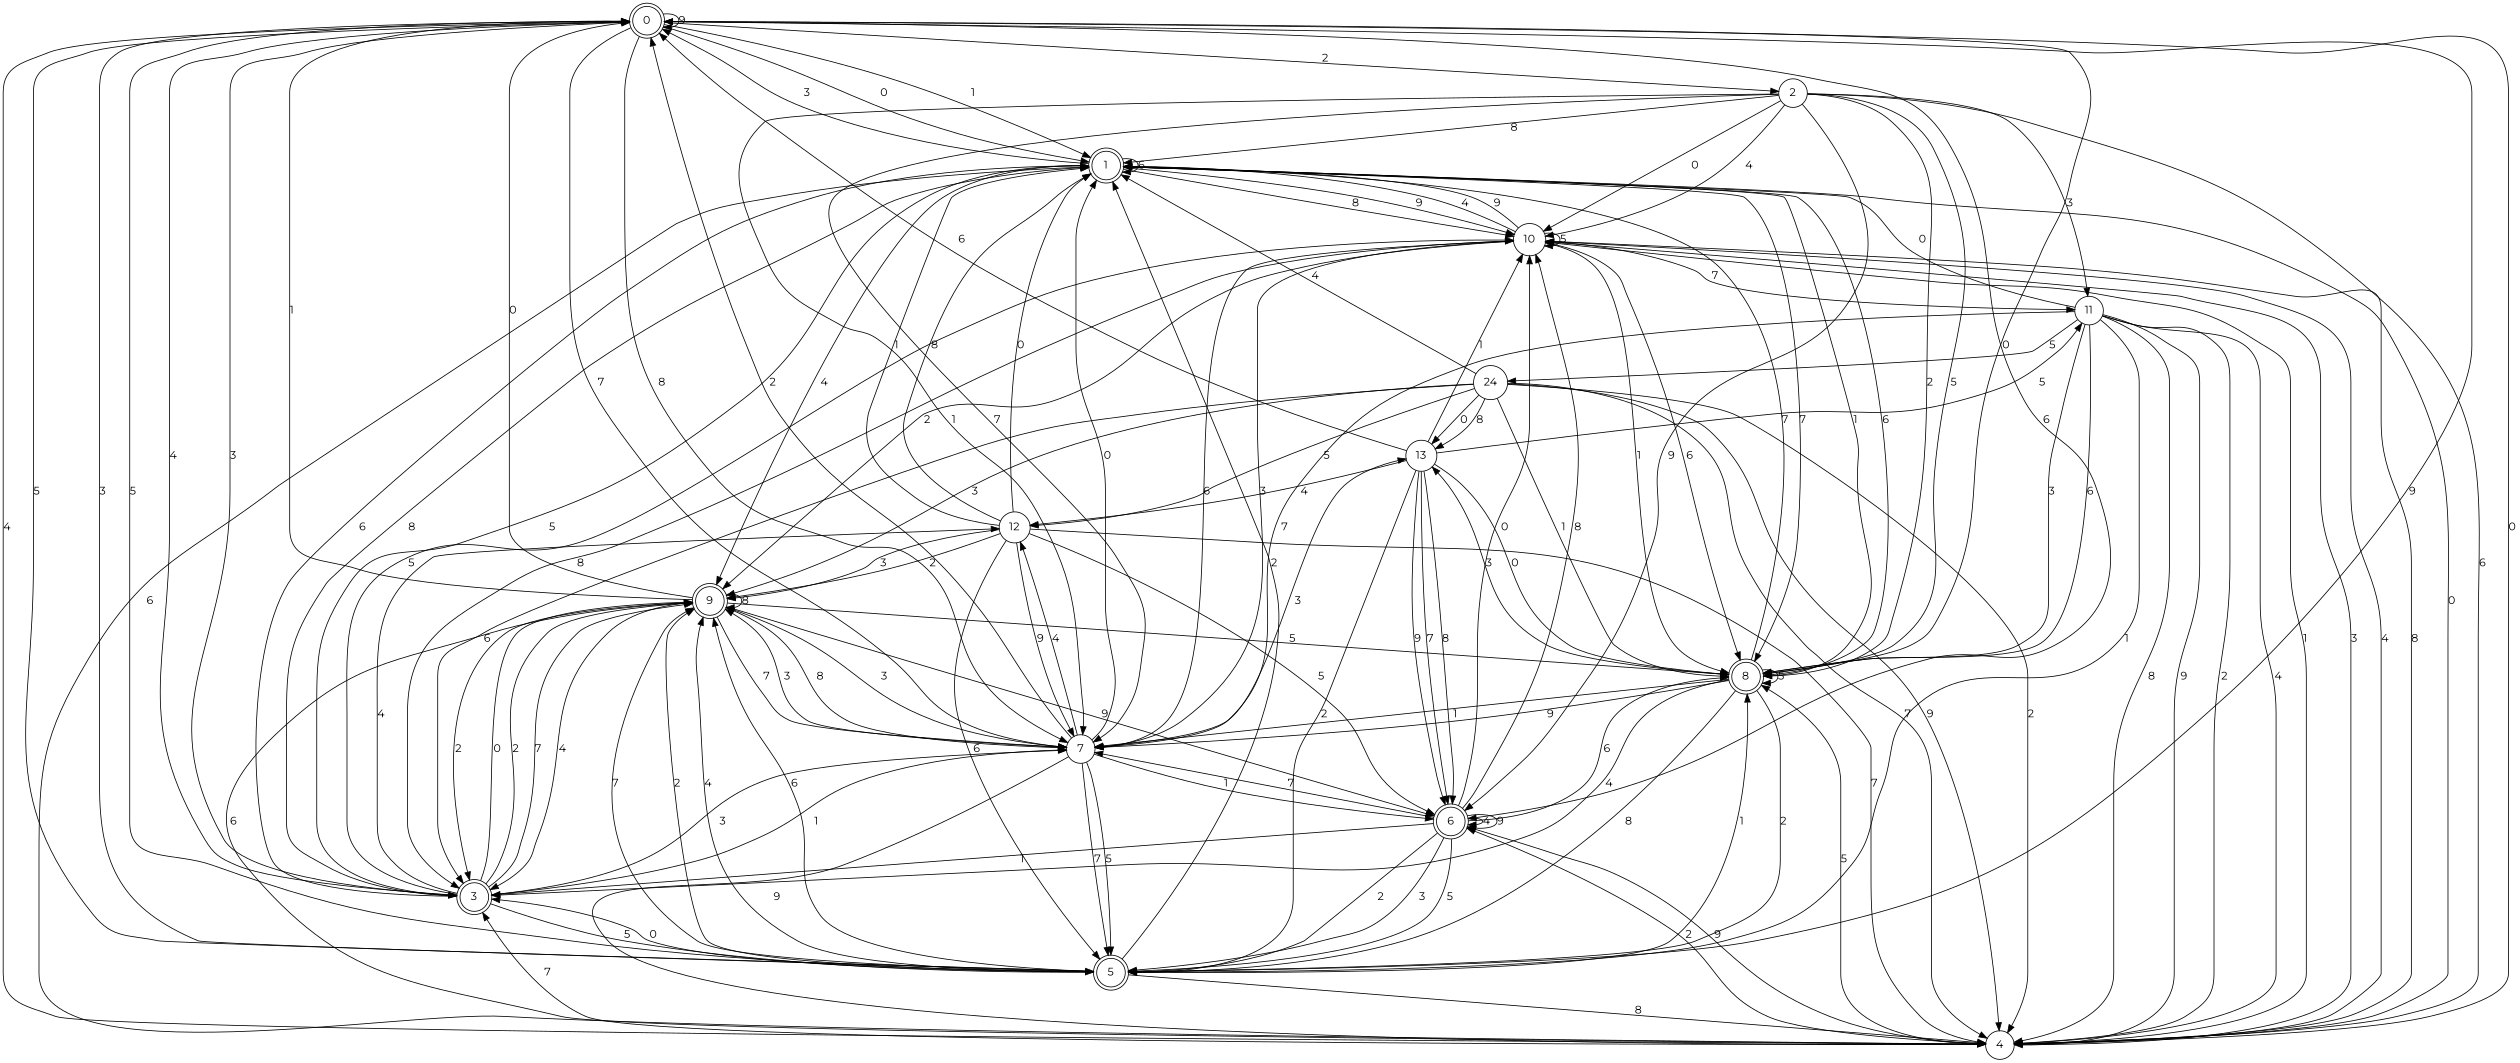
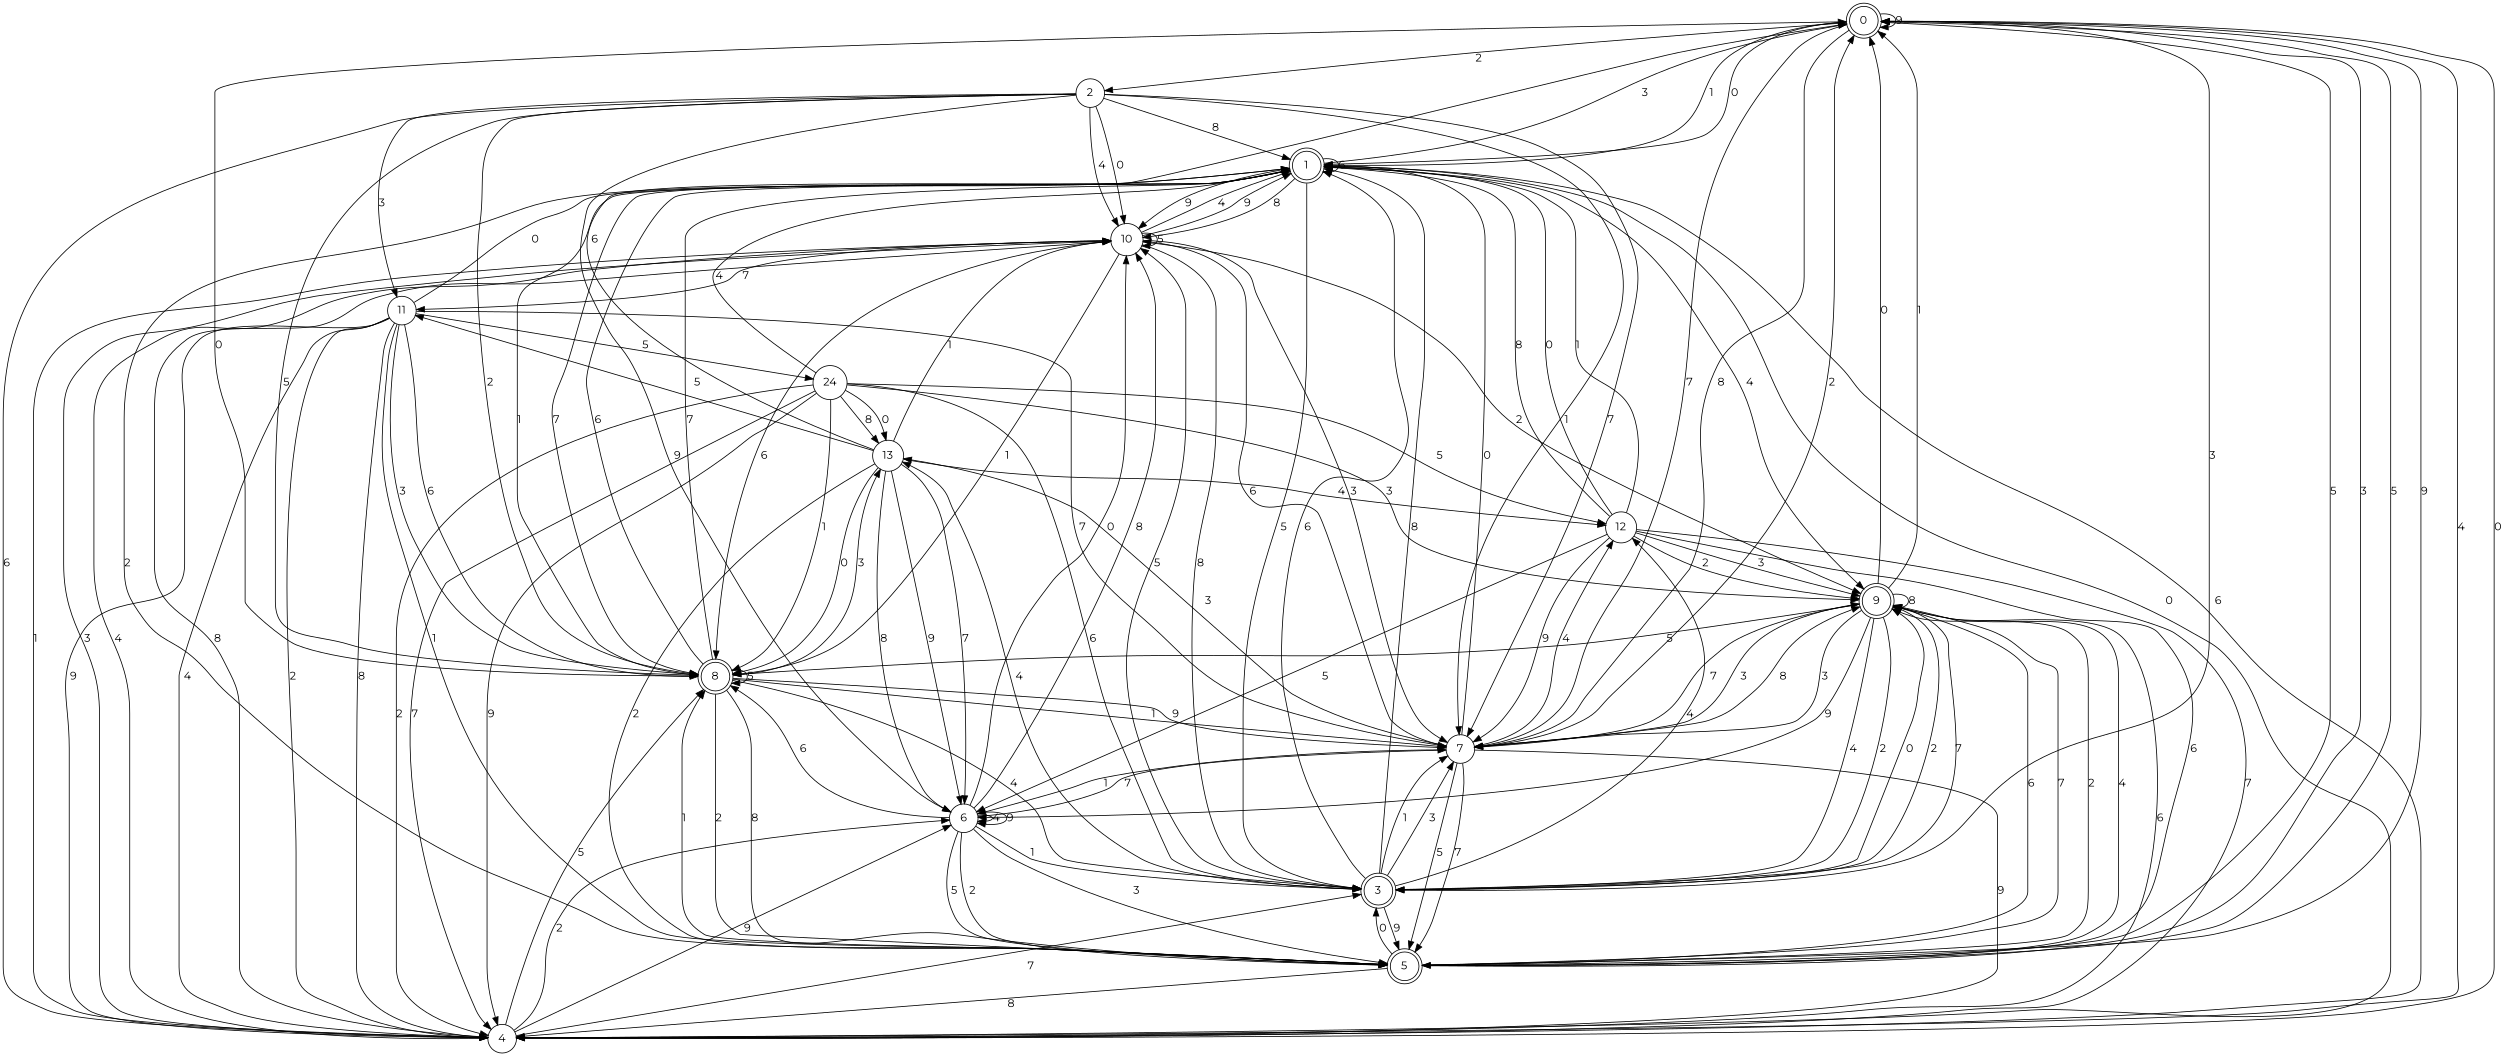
(1842, 84) -> none
(170, 366) -> (1041, 761)
(1451, 821) -> (964, 818)
(628, 935) -> (1397, 928)
